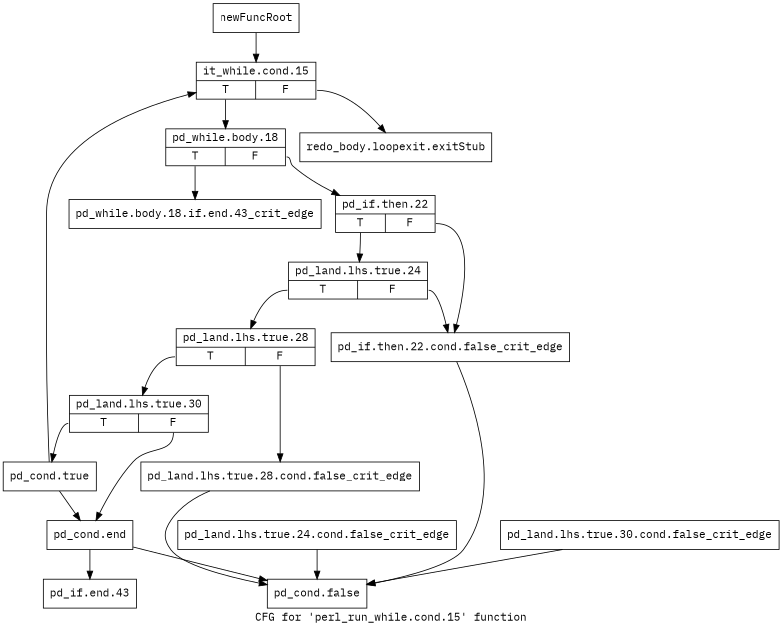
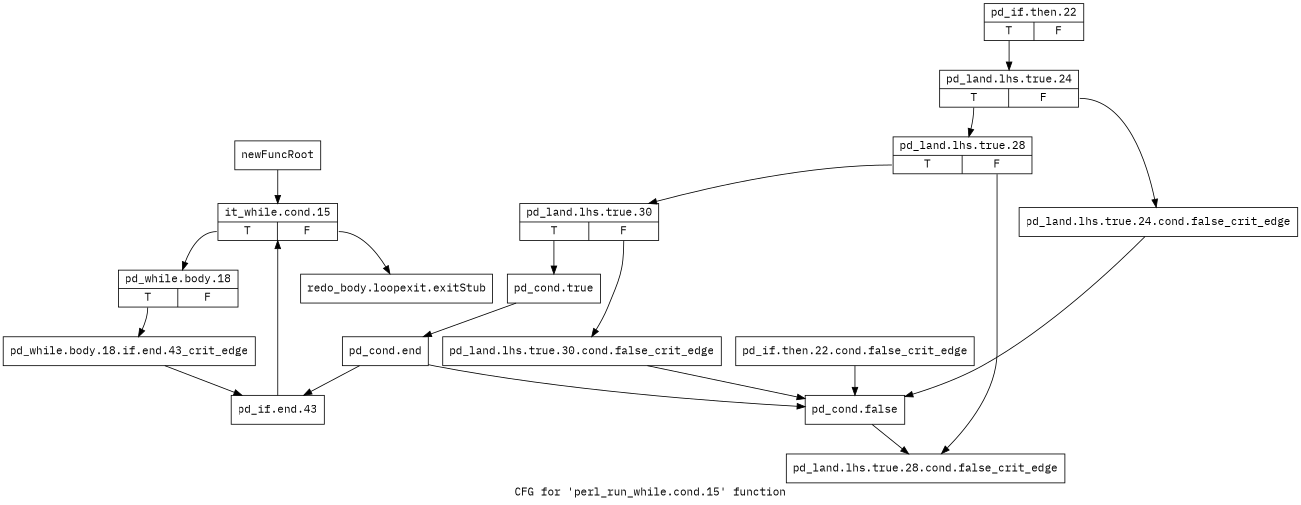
(307, 177) -> none
(47, 239) -> (278, 322)
(465, 267) -> none
(440, 305) -> (1132, 136)
none -> (200, 379)
(130, 465) -> (616, 287)
(173, 552) -> (887, 437)
